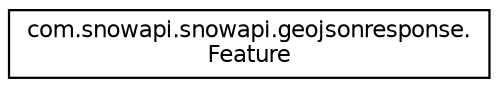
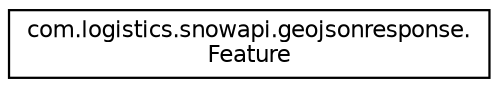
(249, 44) -> (249, 44)
